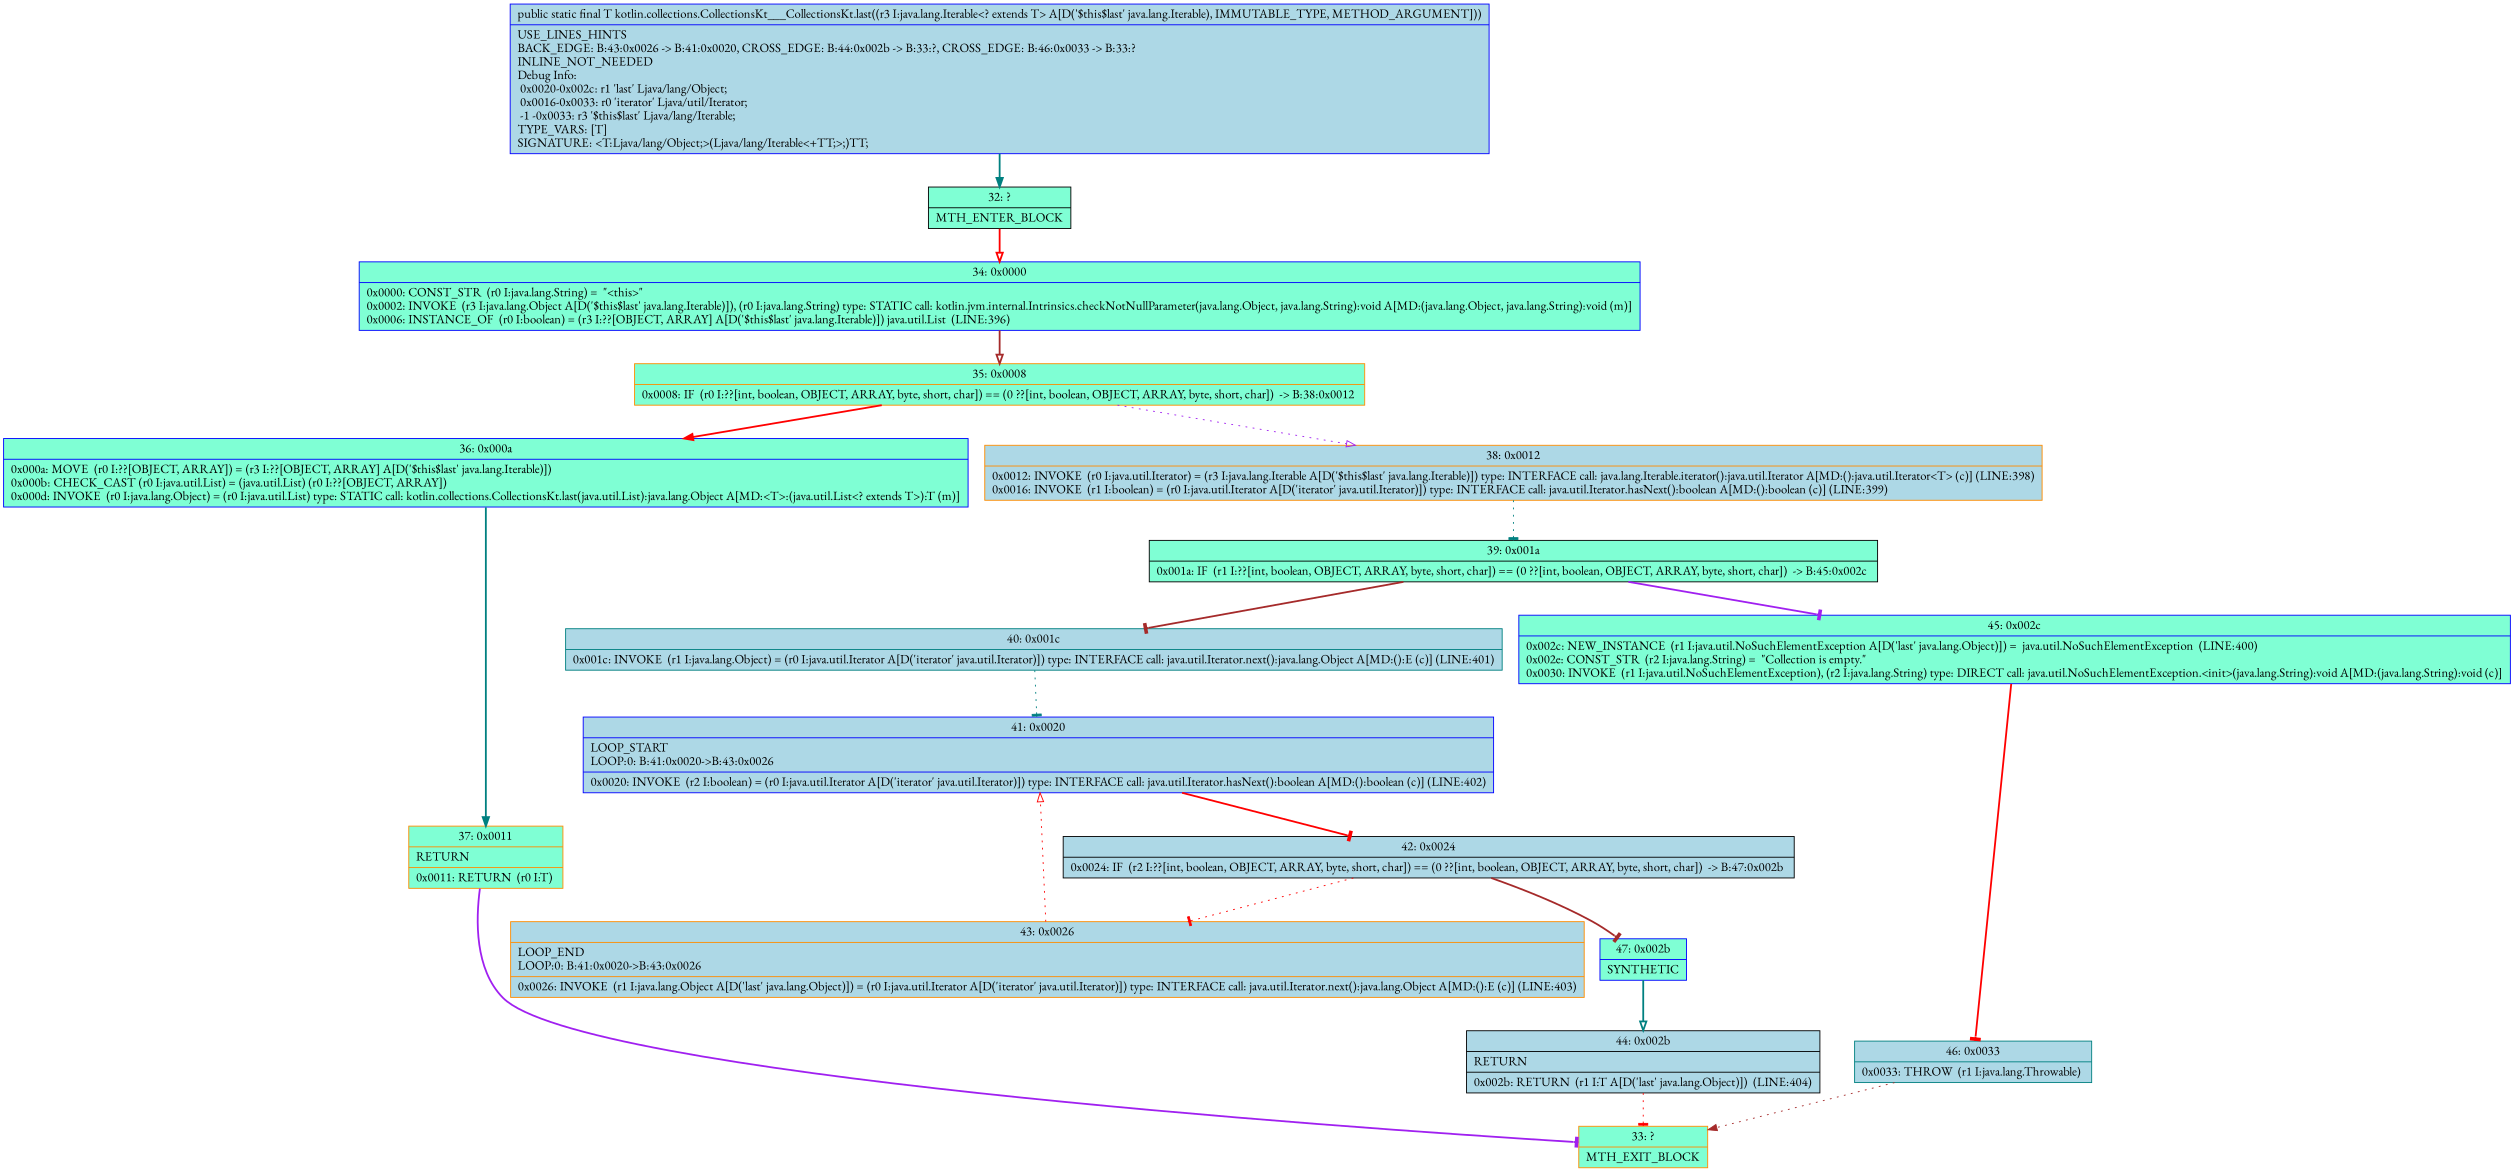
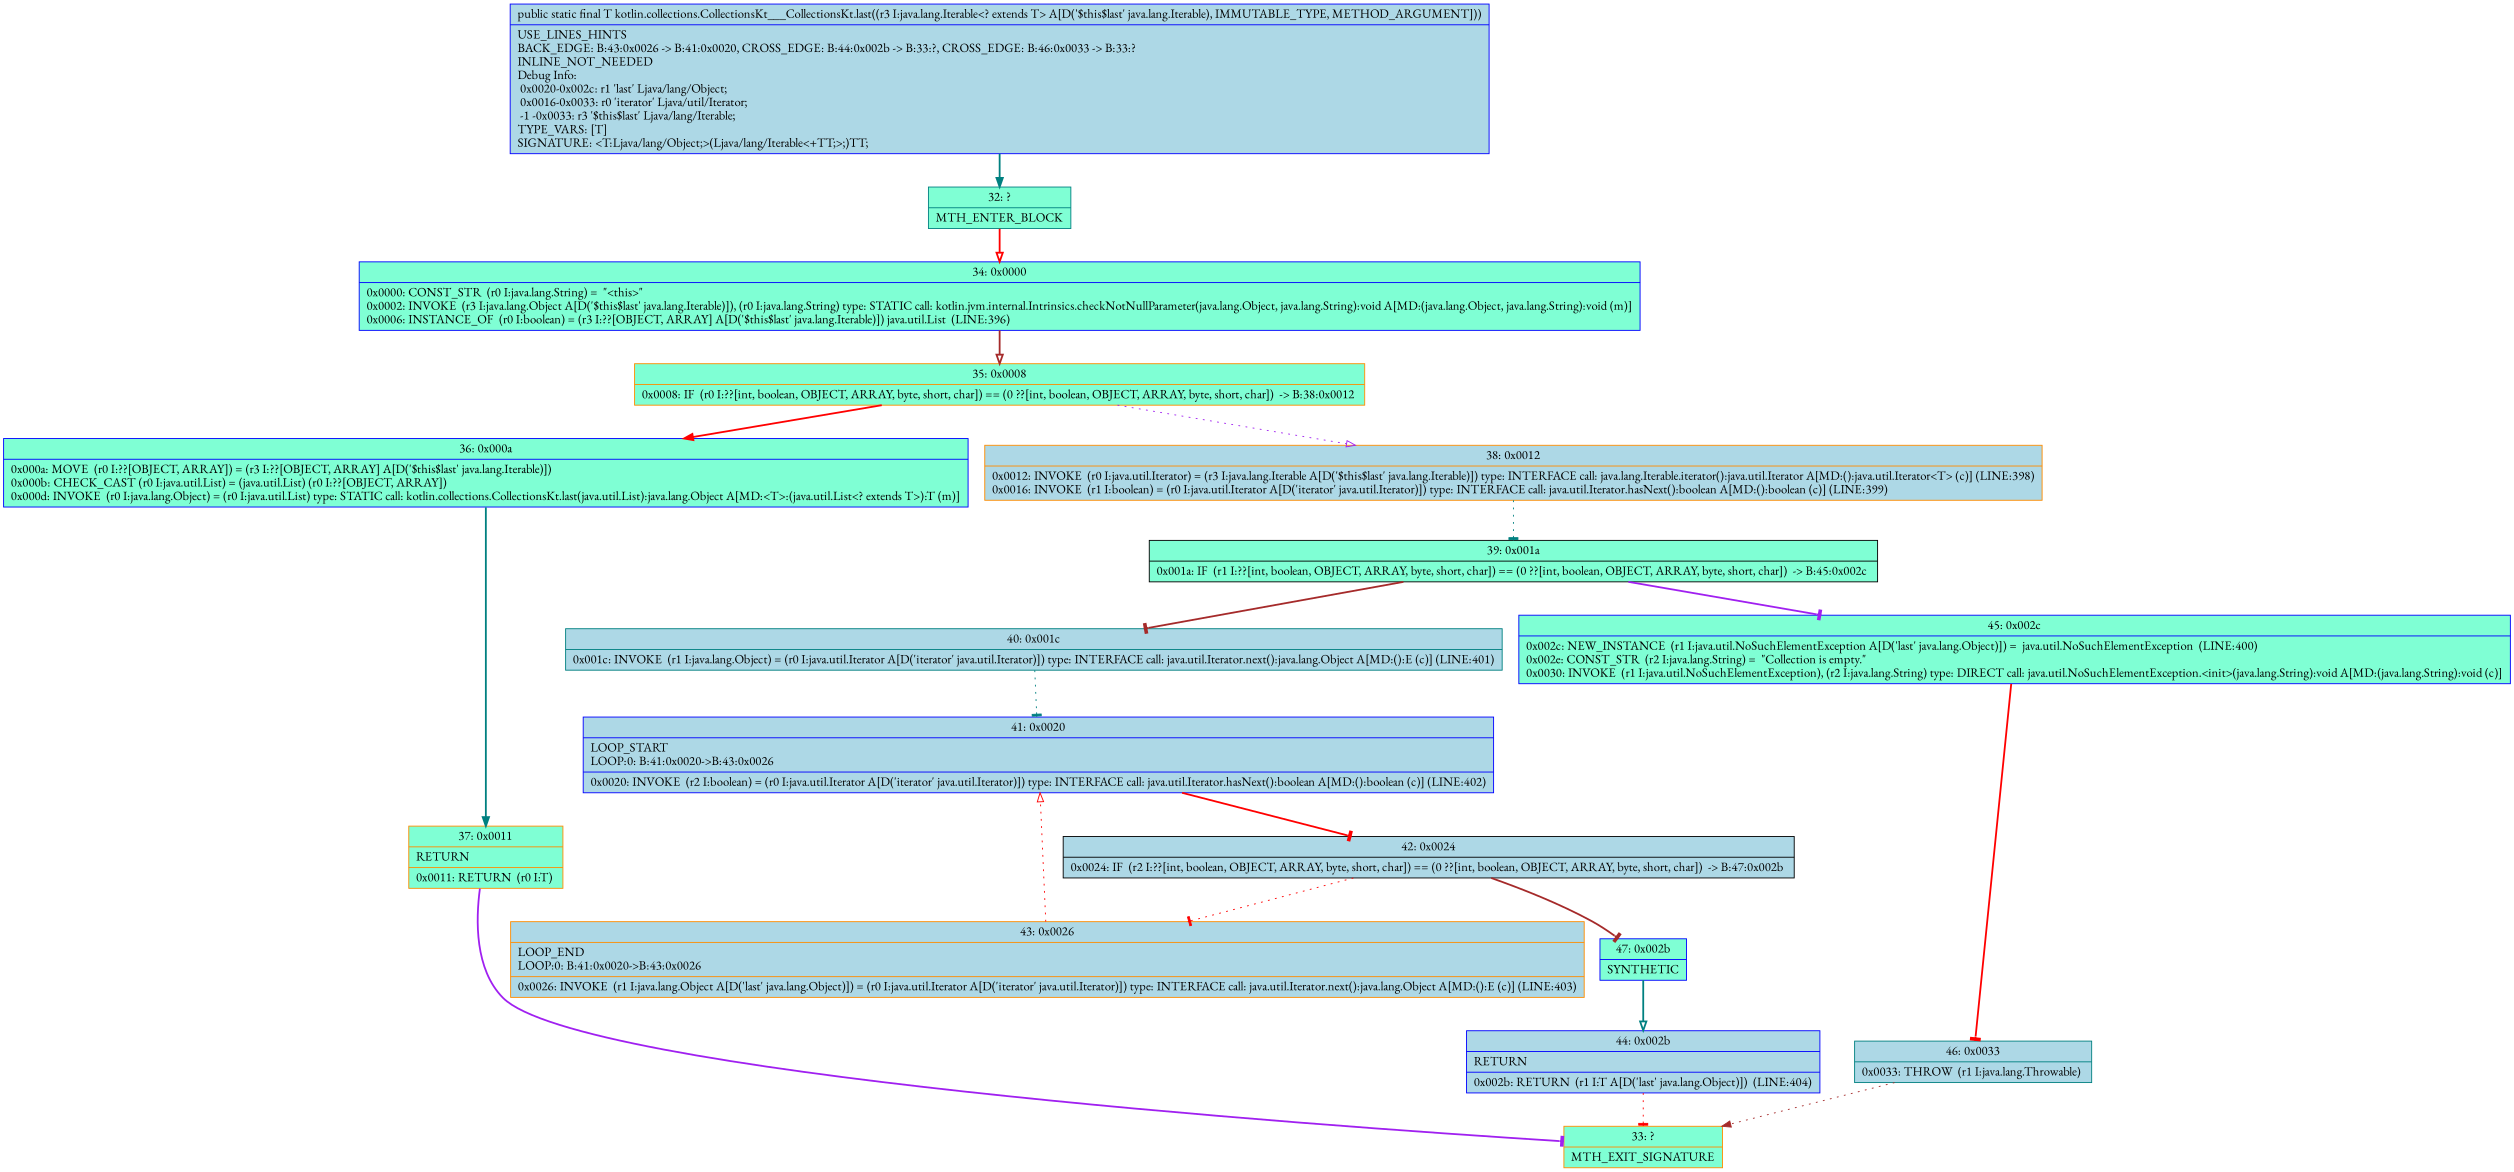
(1000, 208) -> (1000, 208)
(1643, 1062) -> (1643, 1062)
(1643, 1157) -> (1643, 1157)
